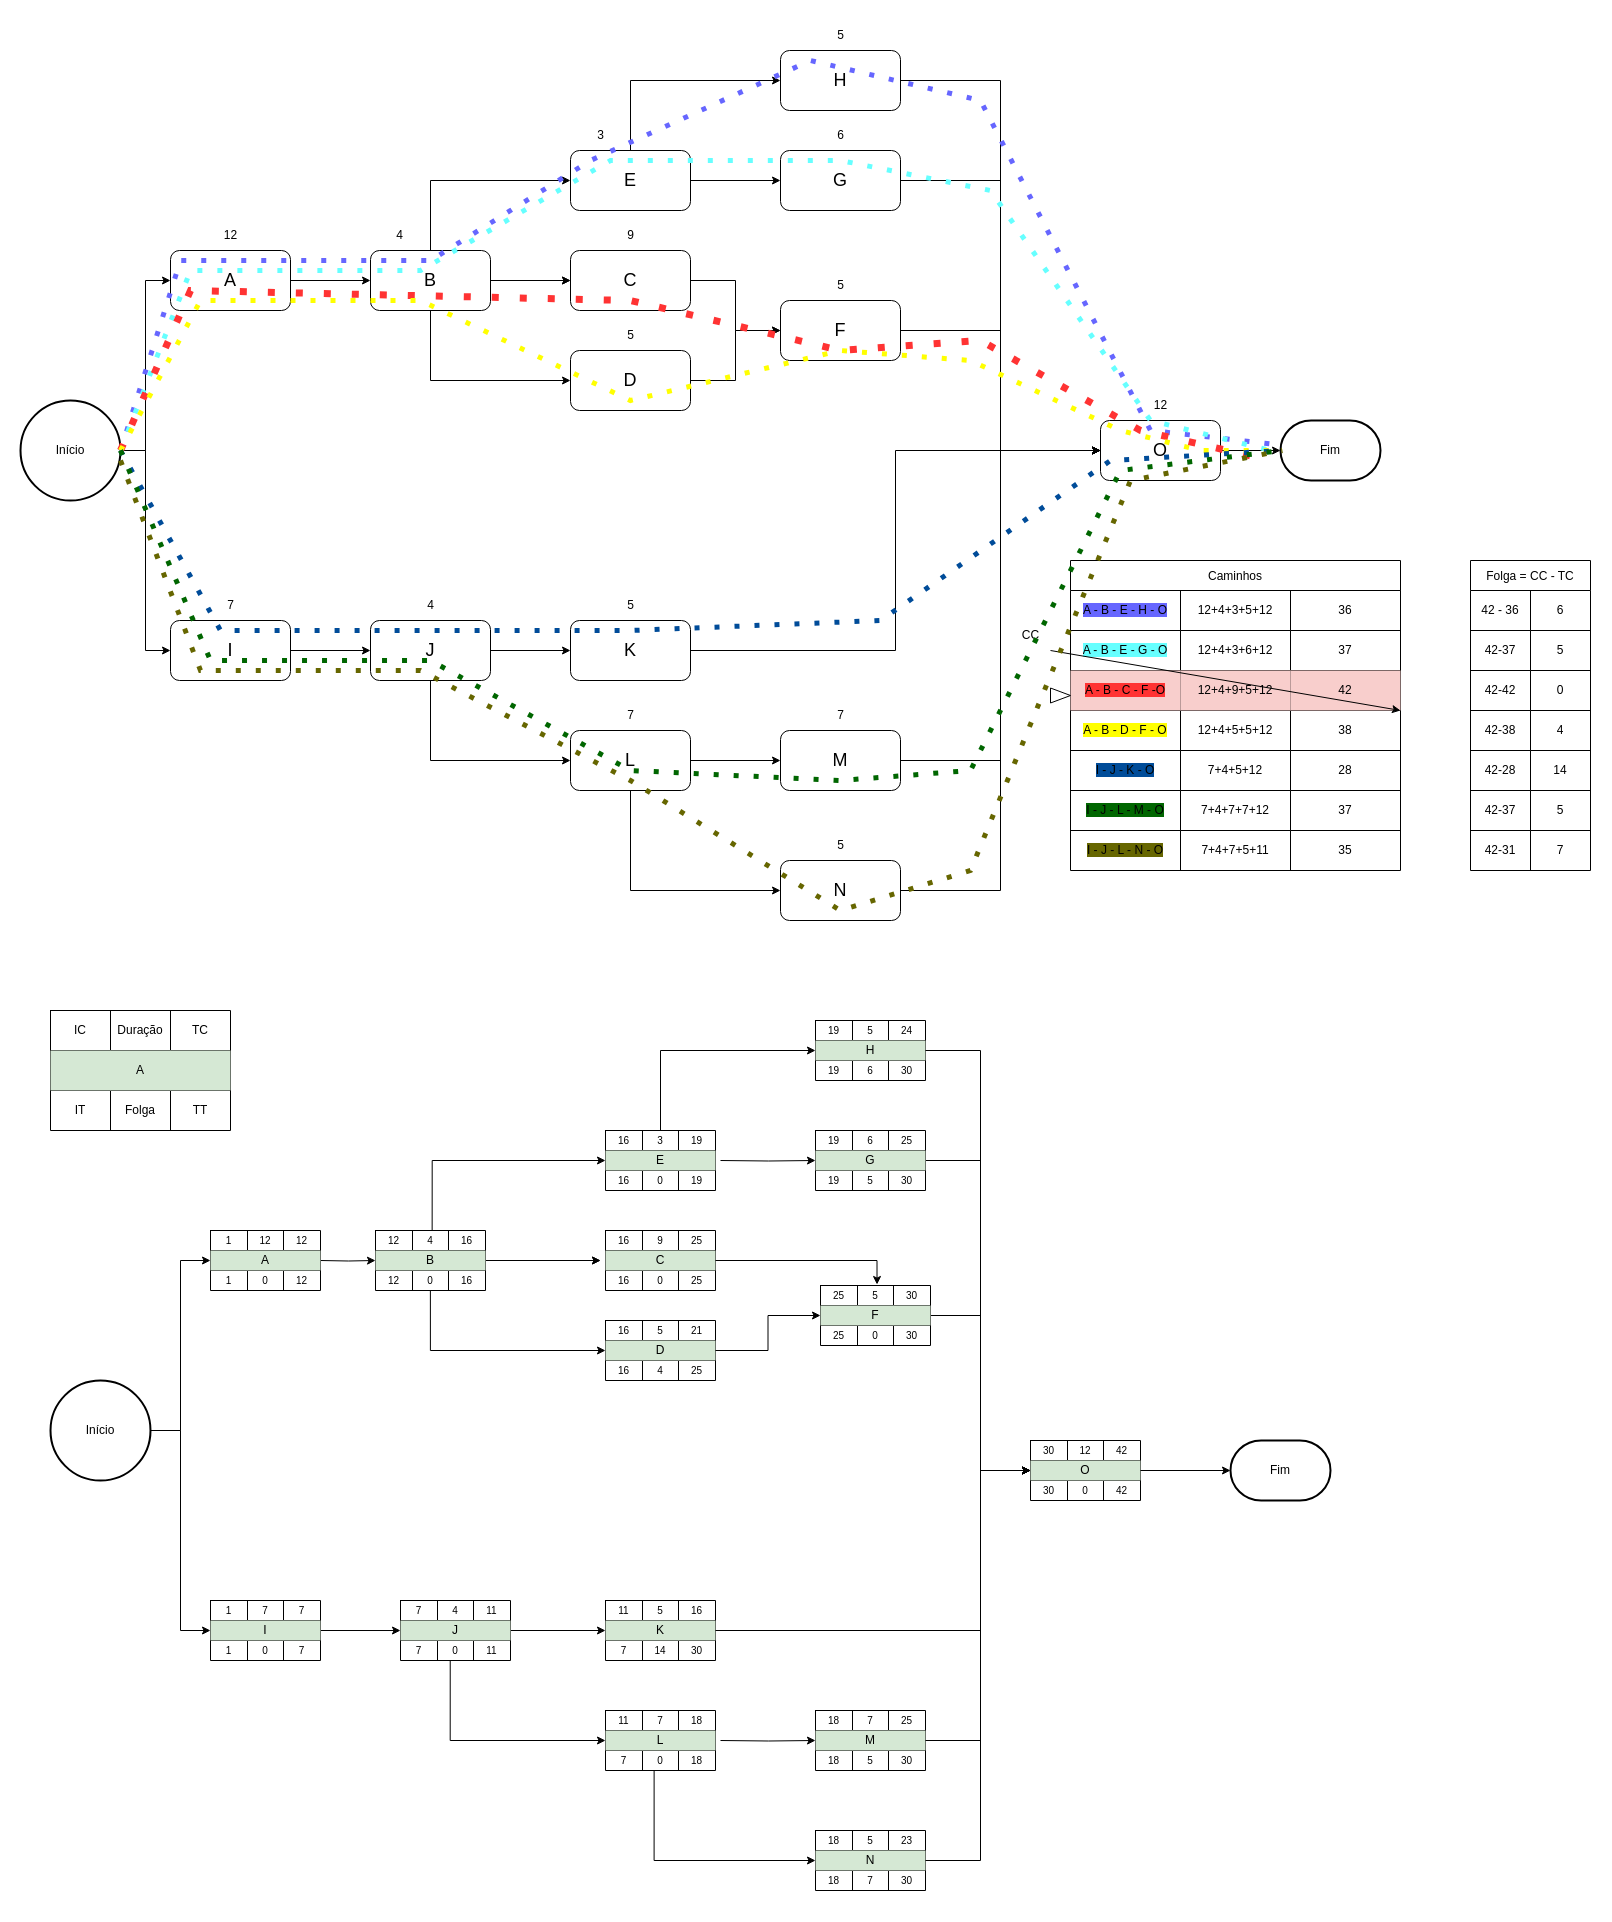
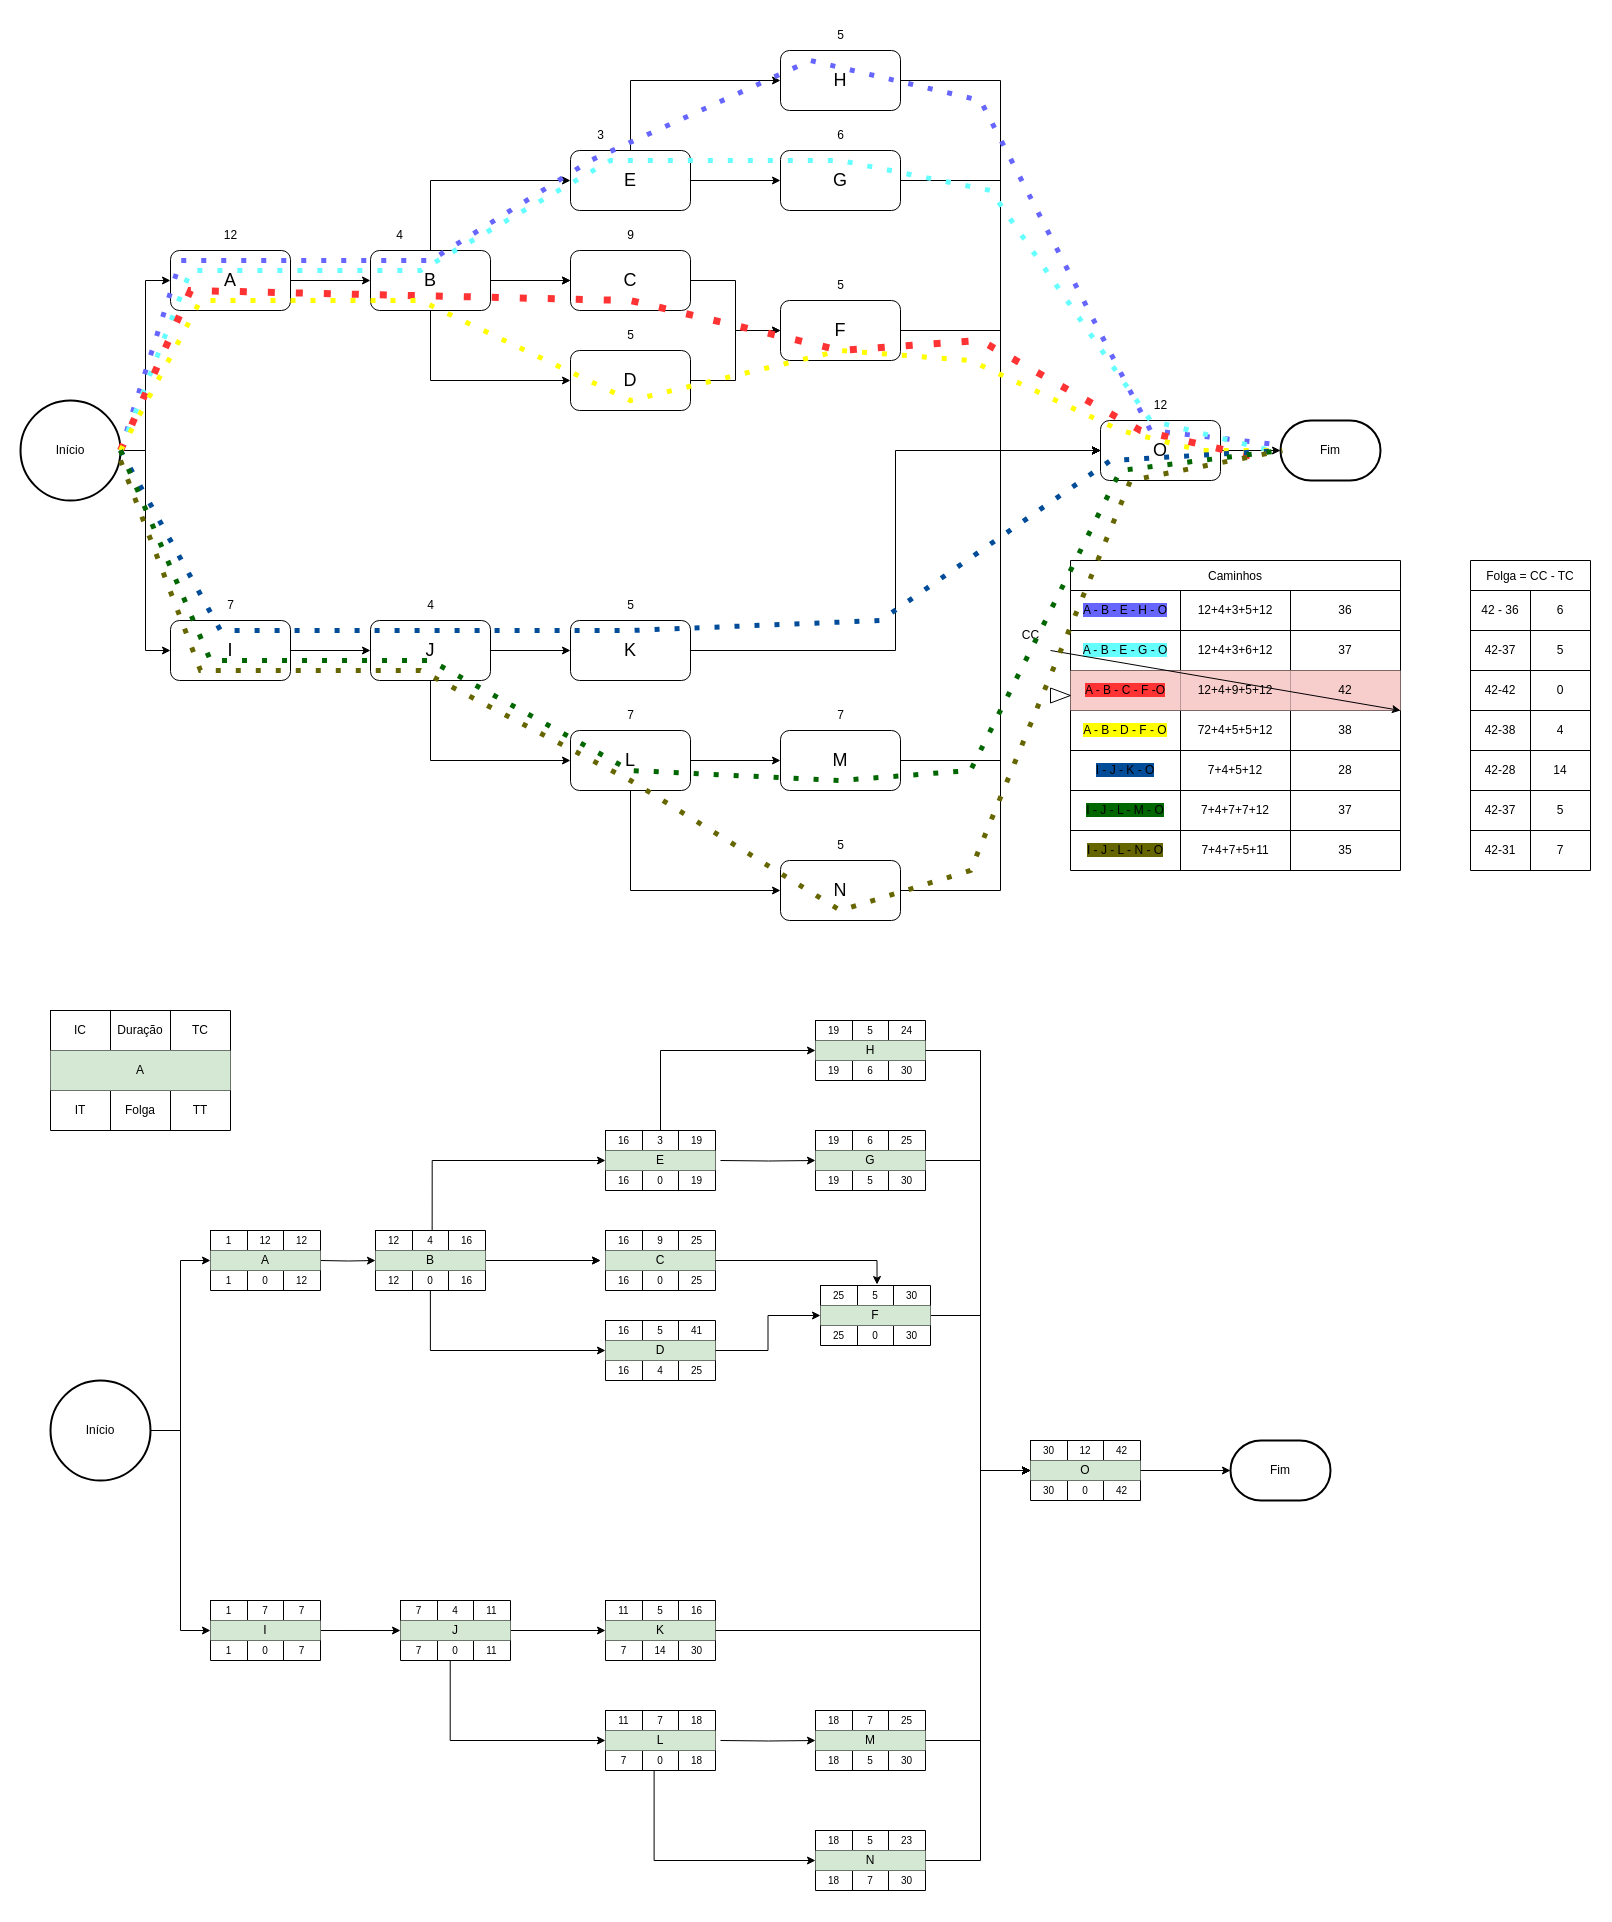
(1236, 731) -> (1236, 731)
(697, 1331) -> (697, 1331)
